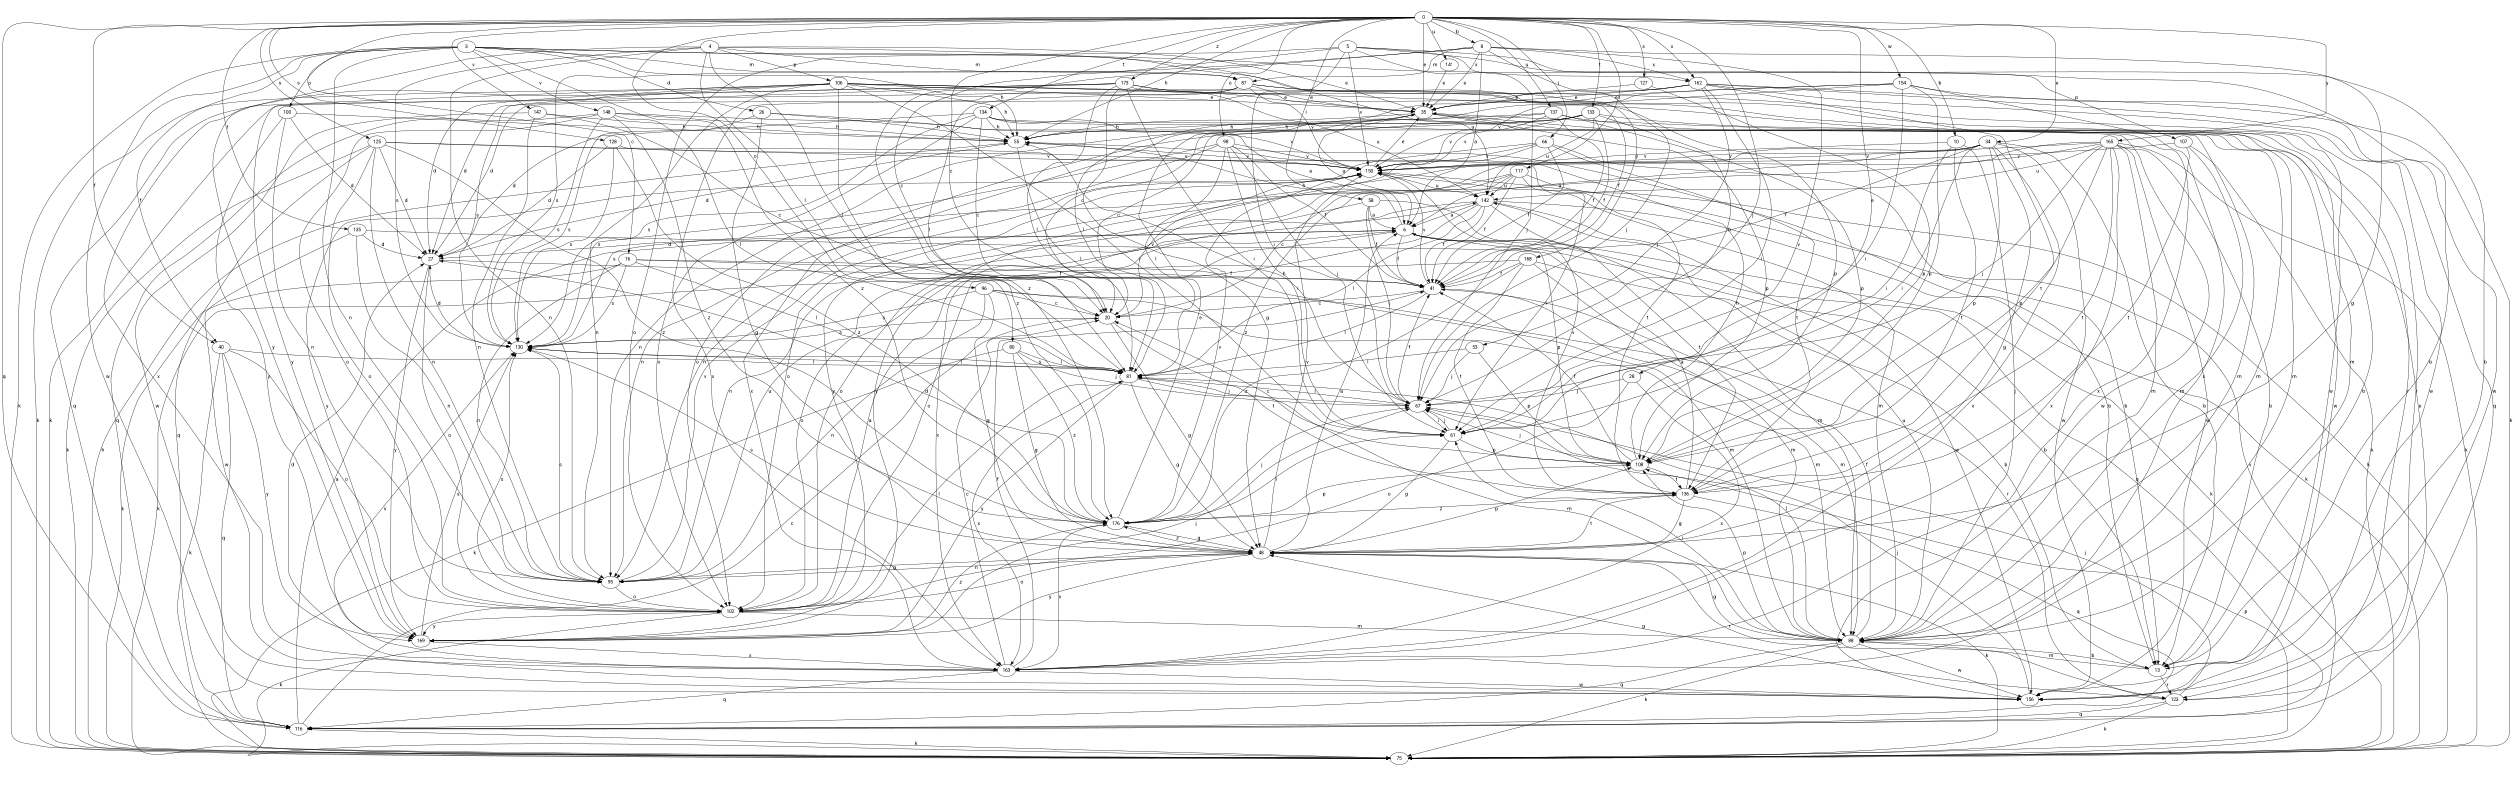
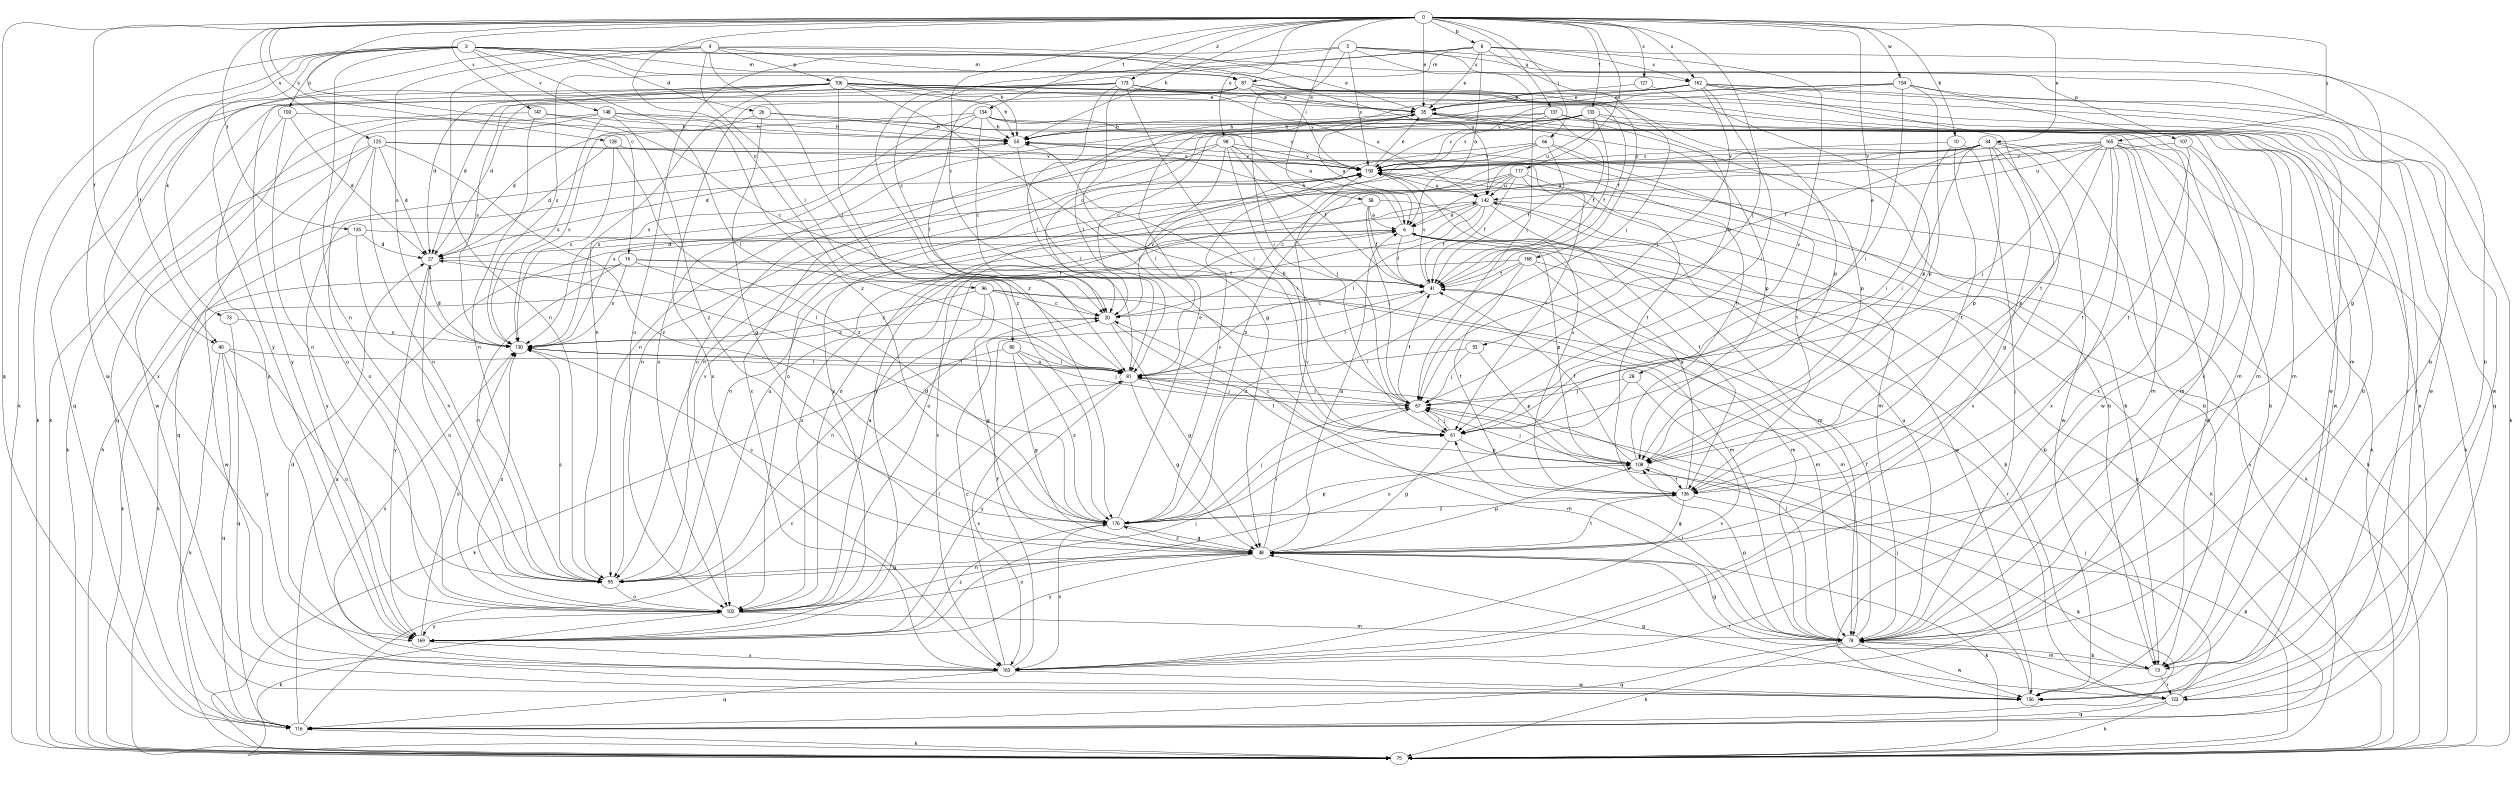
(1449, 65) -> none
none -> (229, 318)
(1851, 641) -> (1851, 641)
